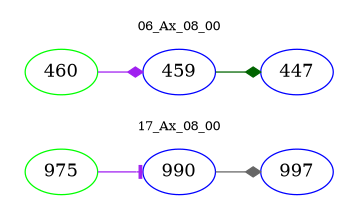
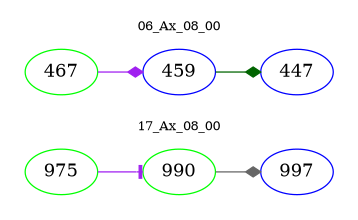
(61, 72) -> (61, 72)
(179, 172) -> (179, 172)
